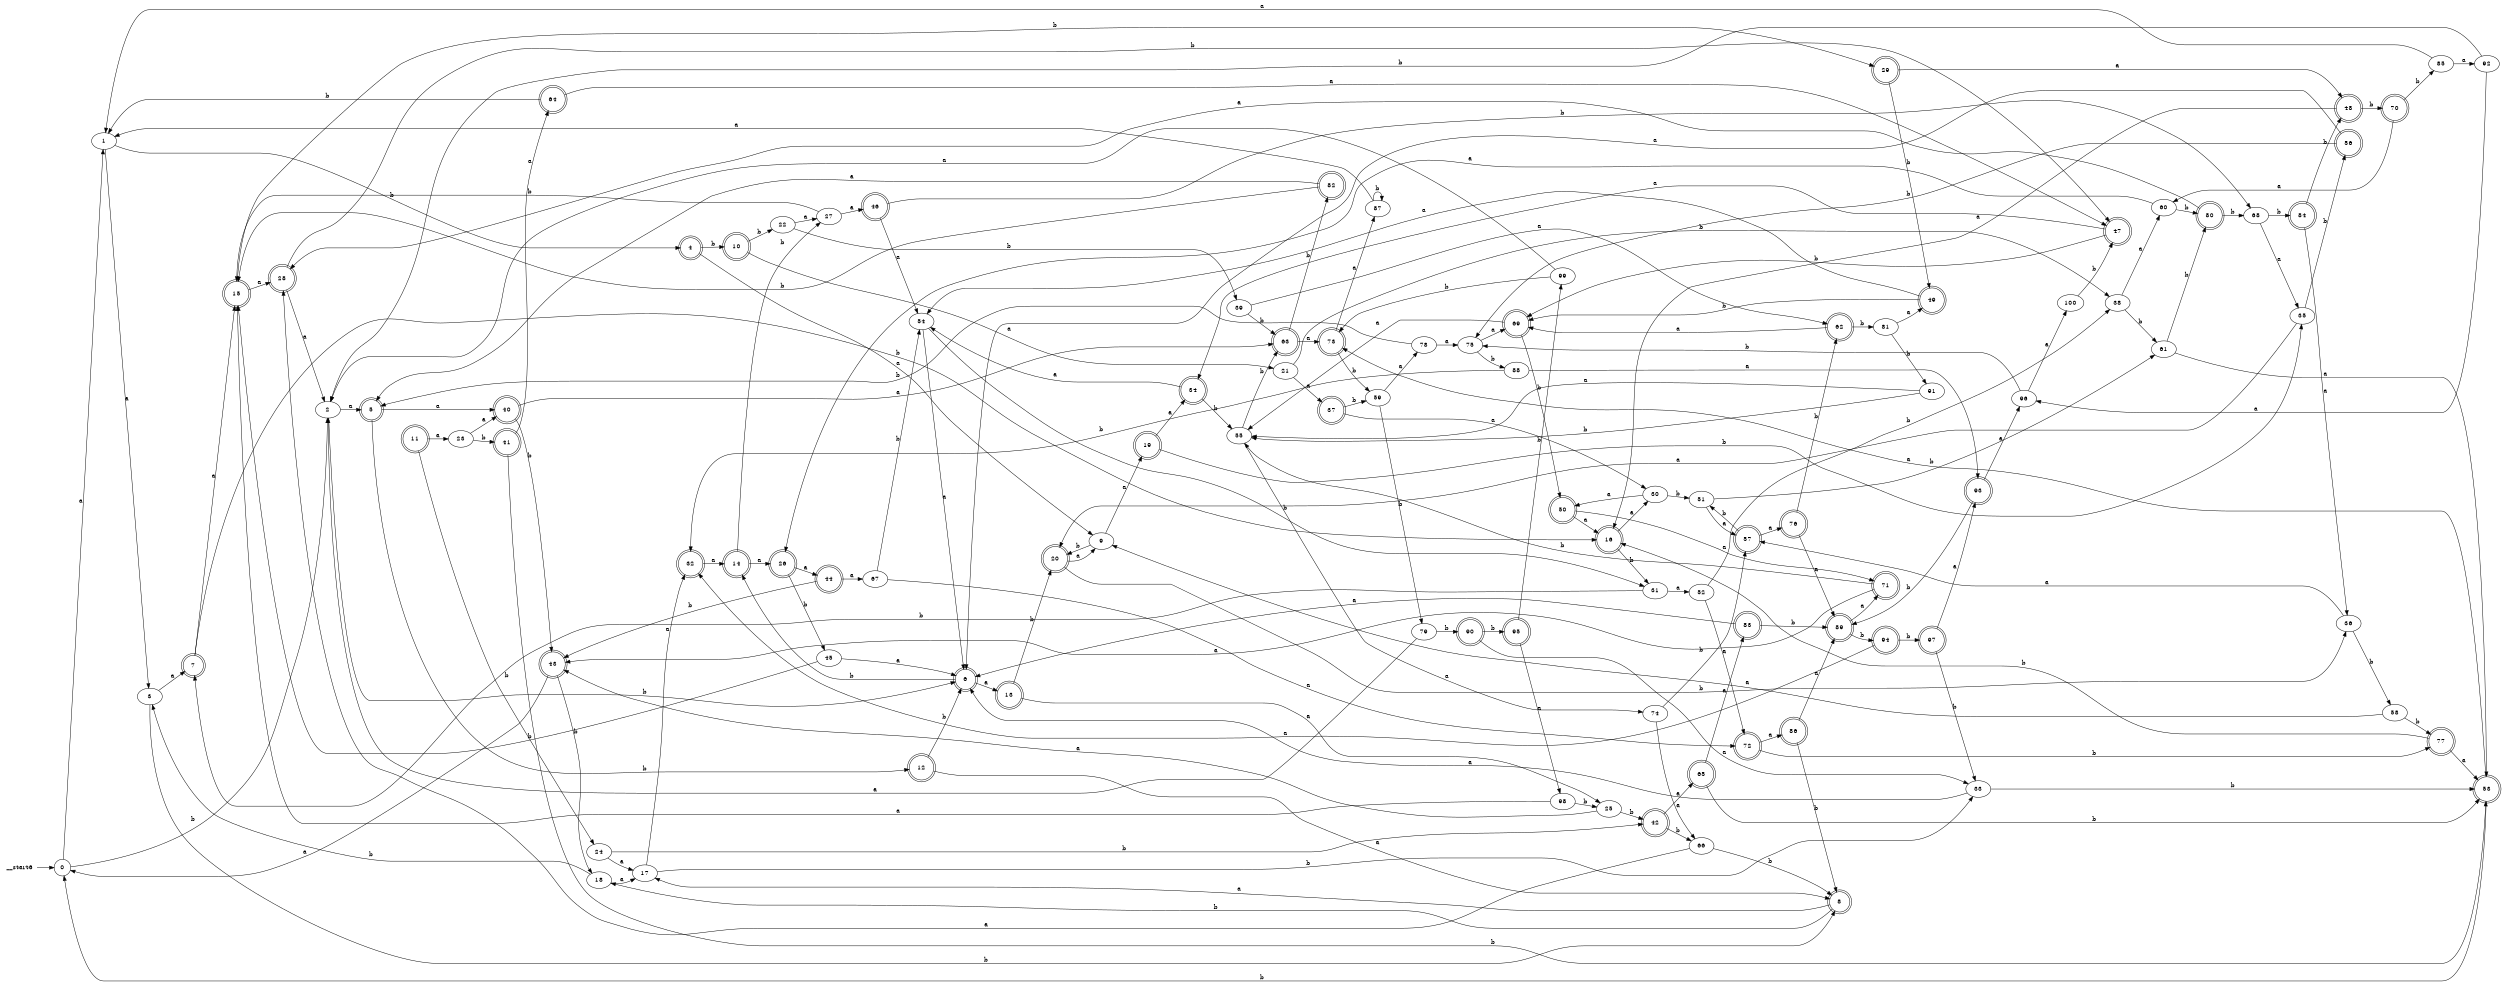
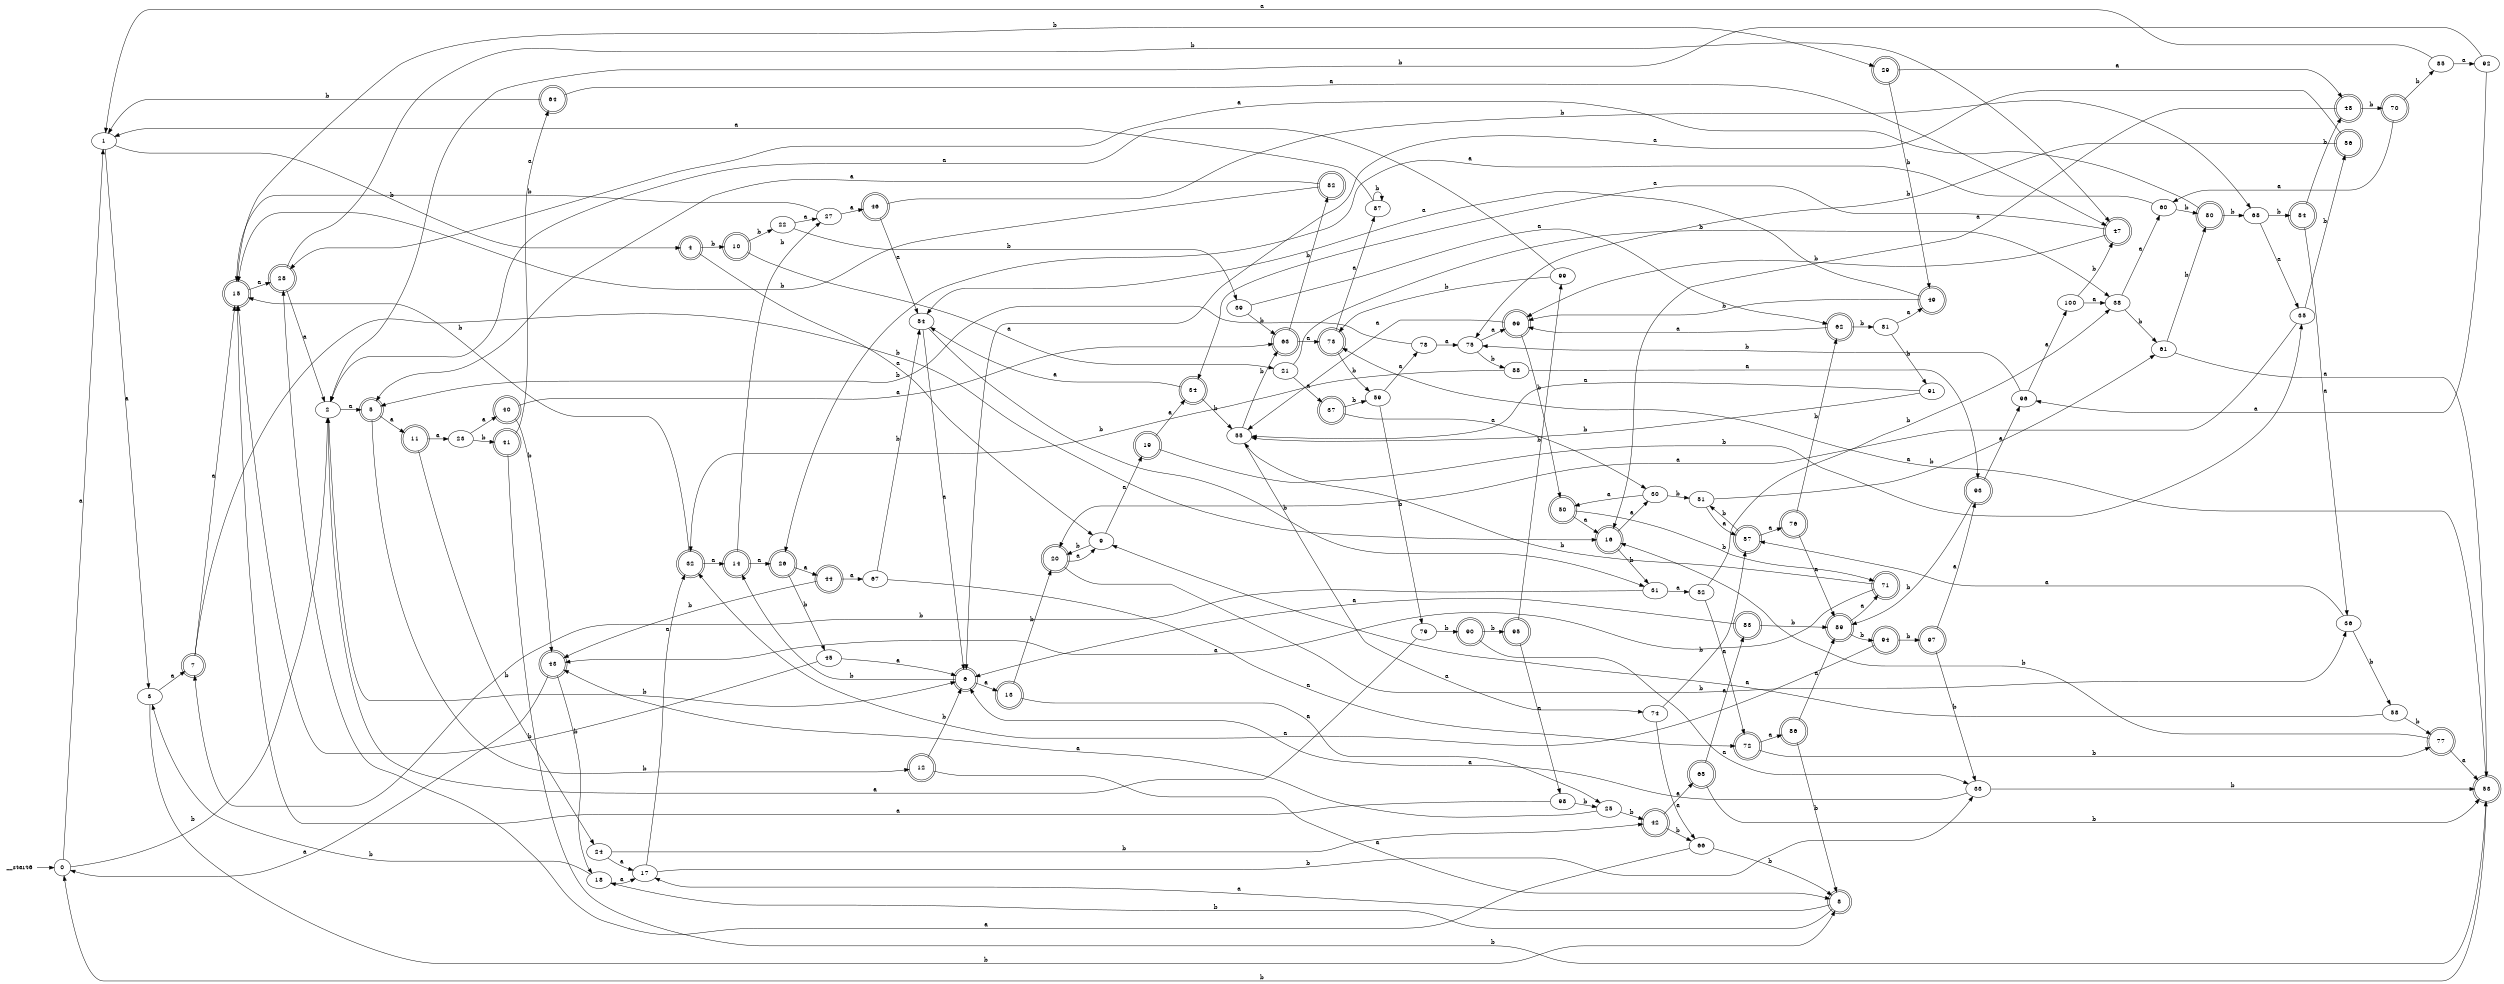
none -> (2092, 303)
none -> (503, 375)
(436, 410) -> (390, 423)
(1725, 547) -> (1725, 547)
